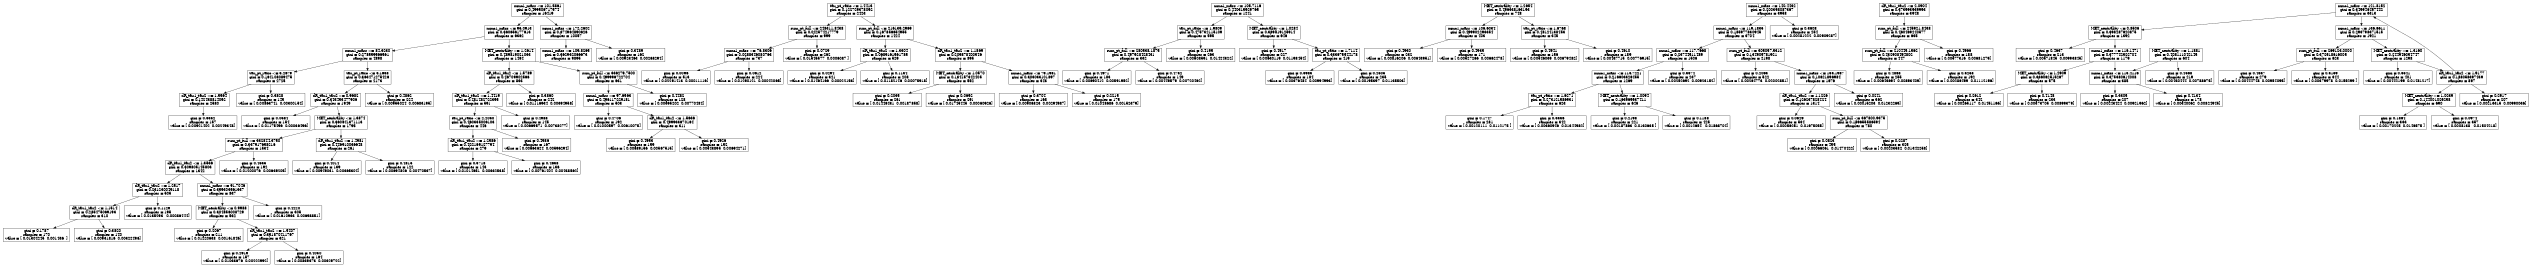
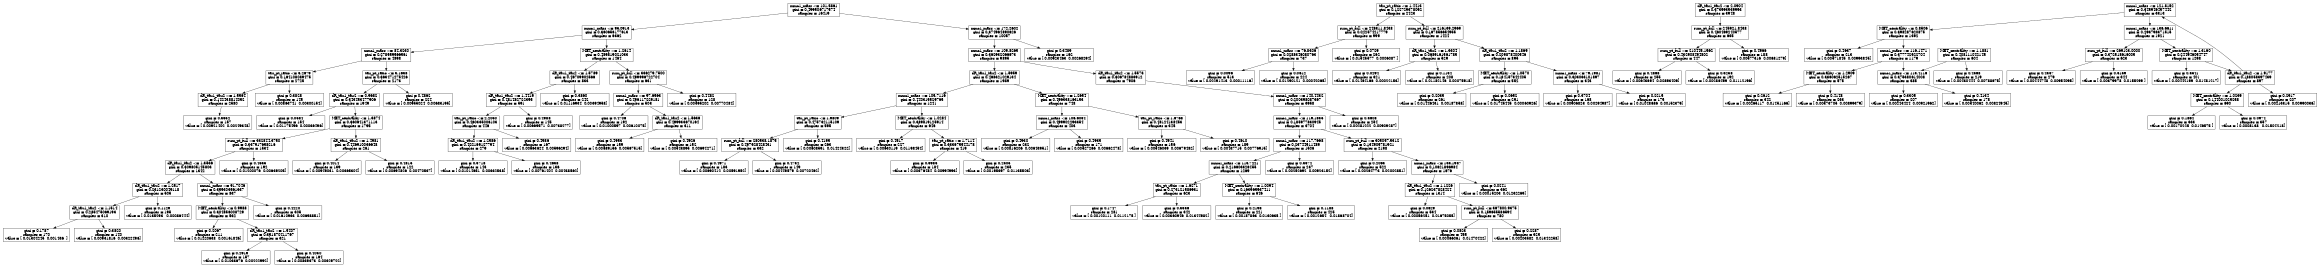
none -> (994, 77)
none -> (1121, 77)
